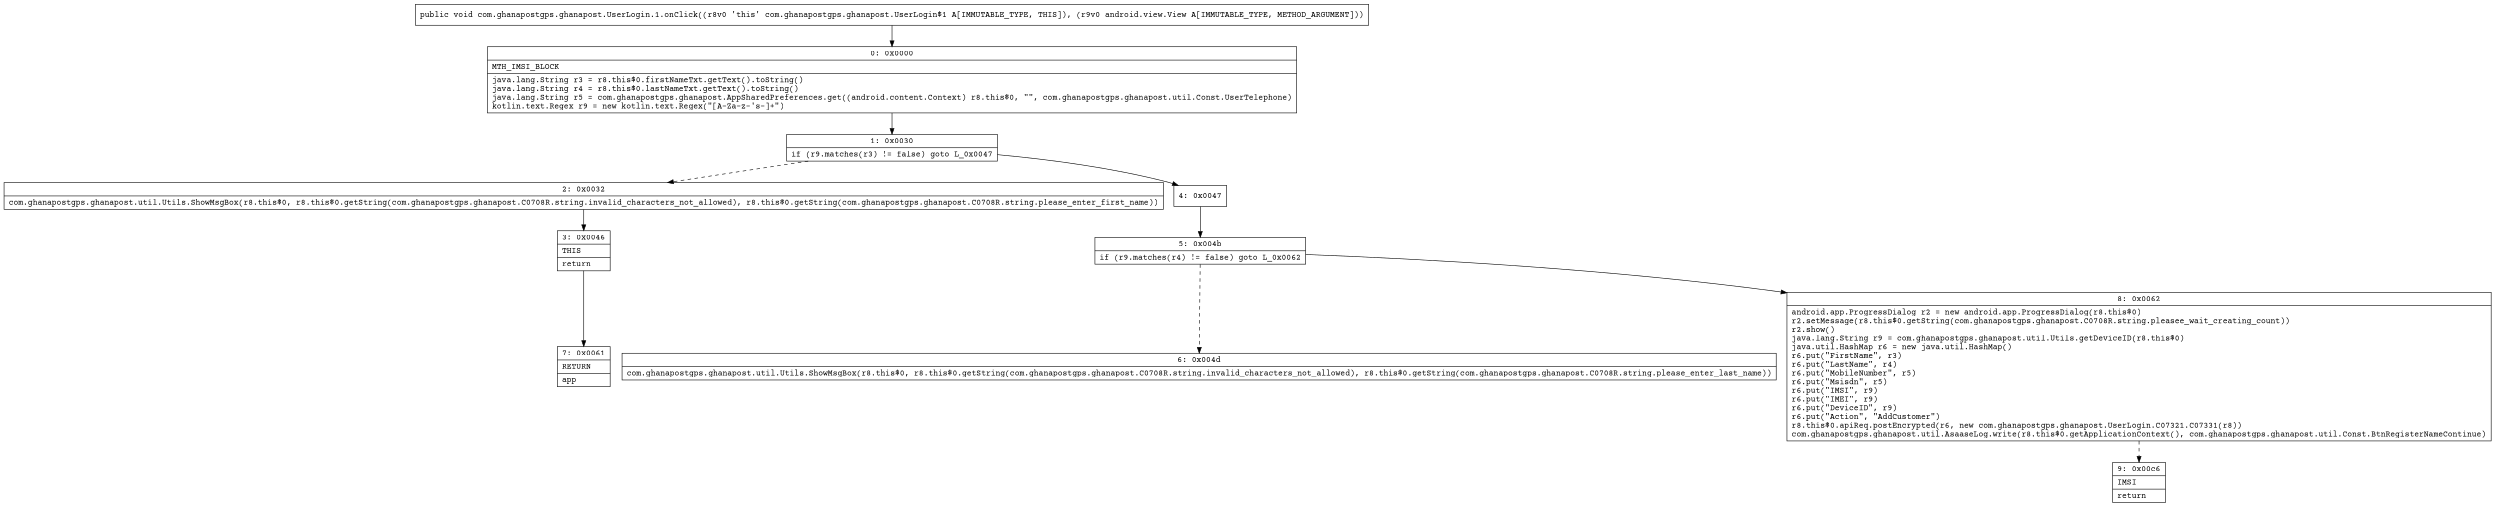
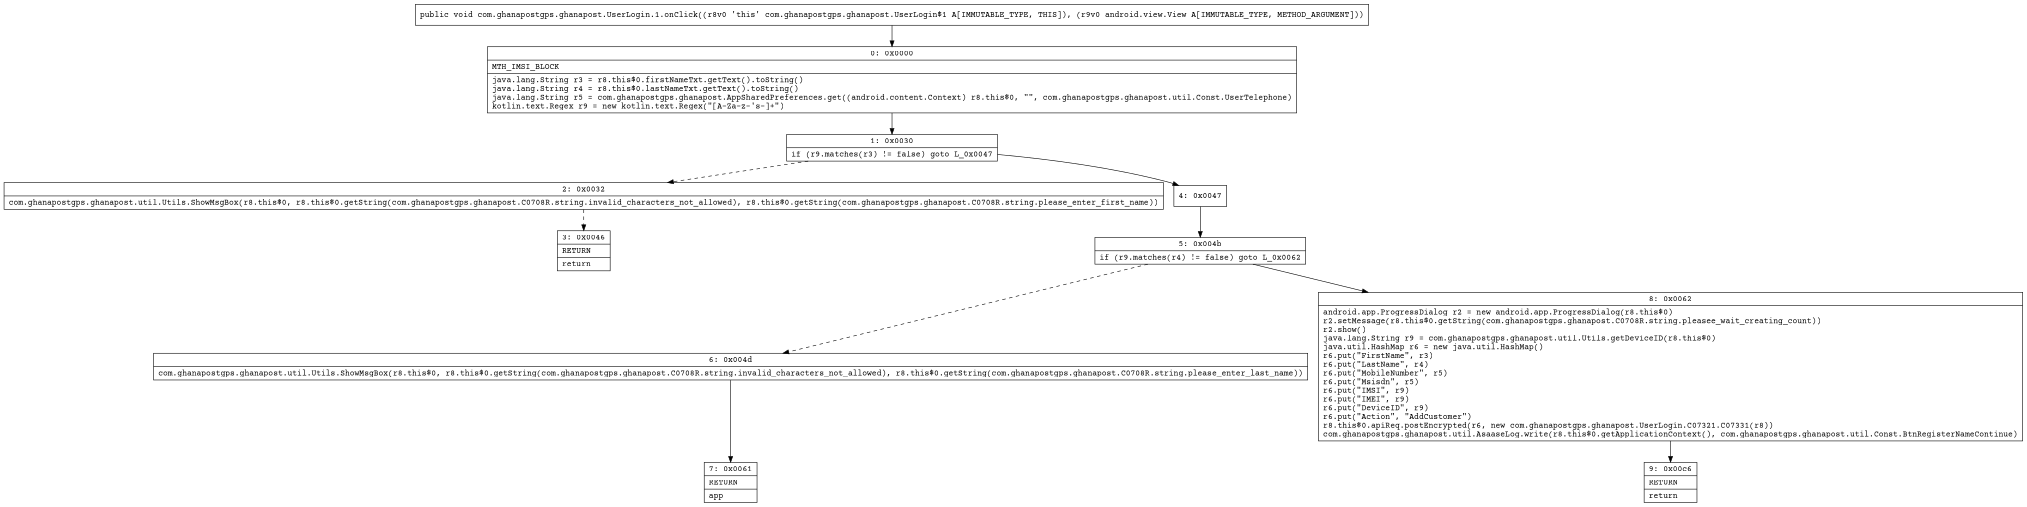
(584, 217) -> (584, 217)
(572, 251) -> (576, 251)
(584, 306) -> (731, 418)
(2139, 449) -> (1671, 449)
(2127, 482) -> (1663, 482)
